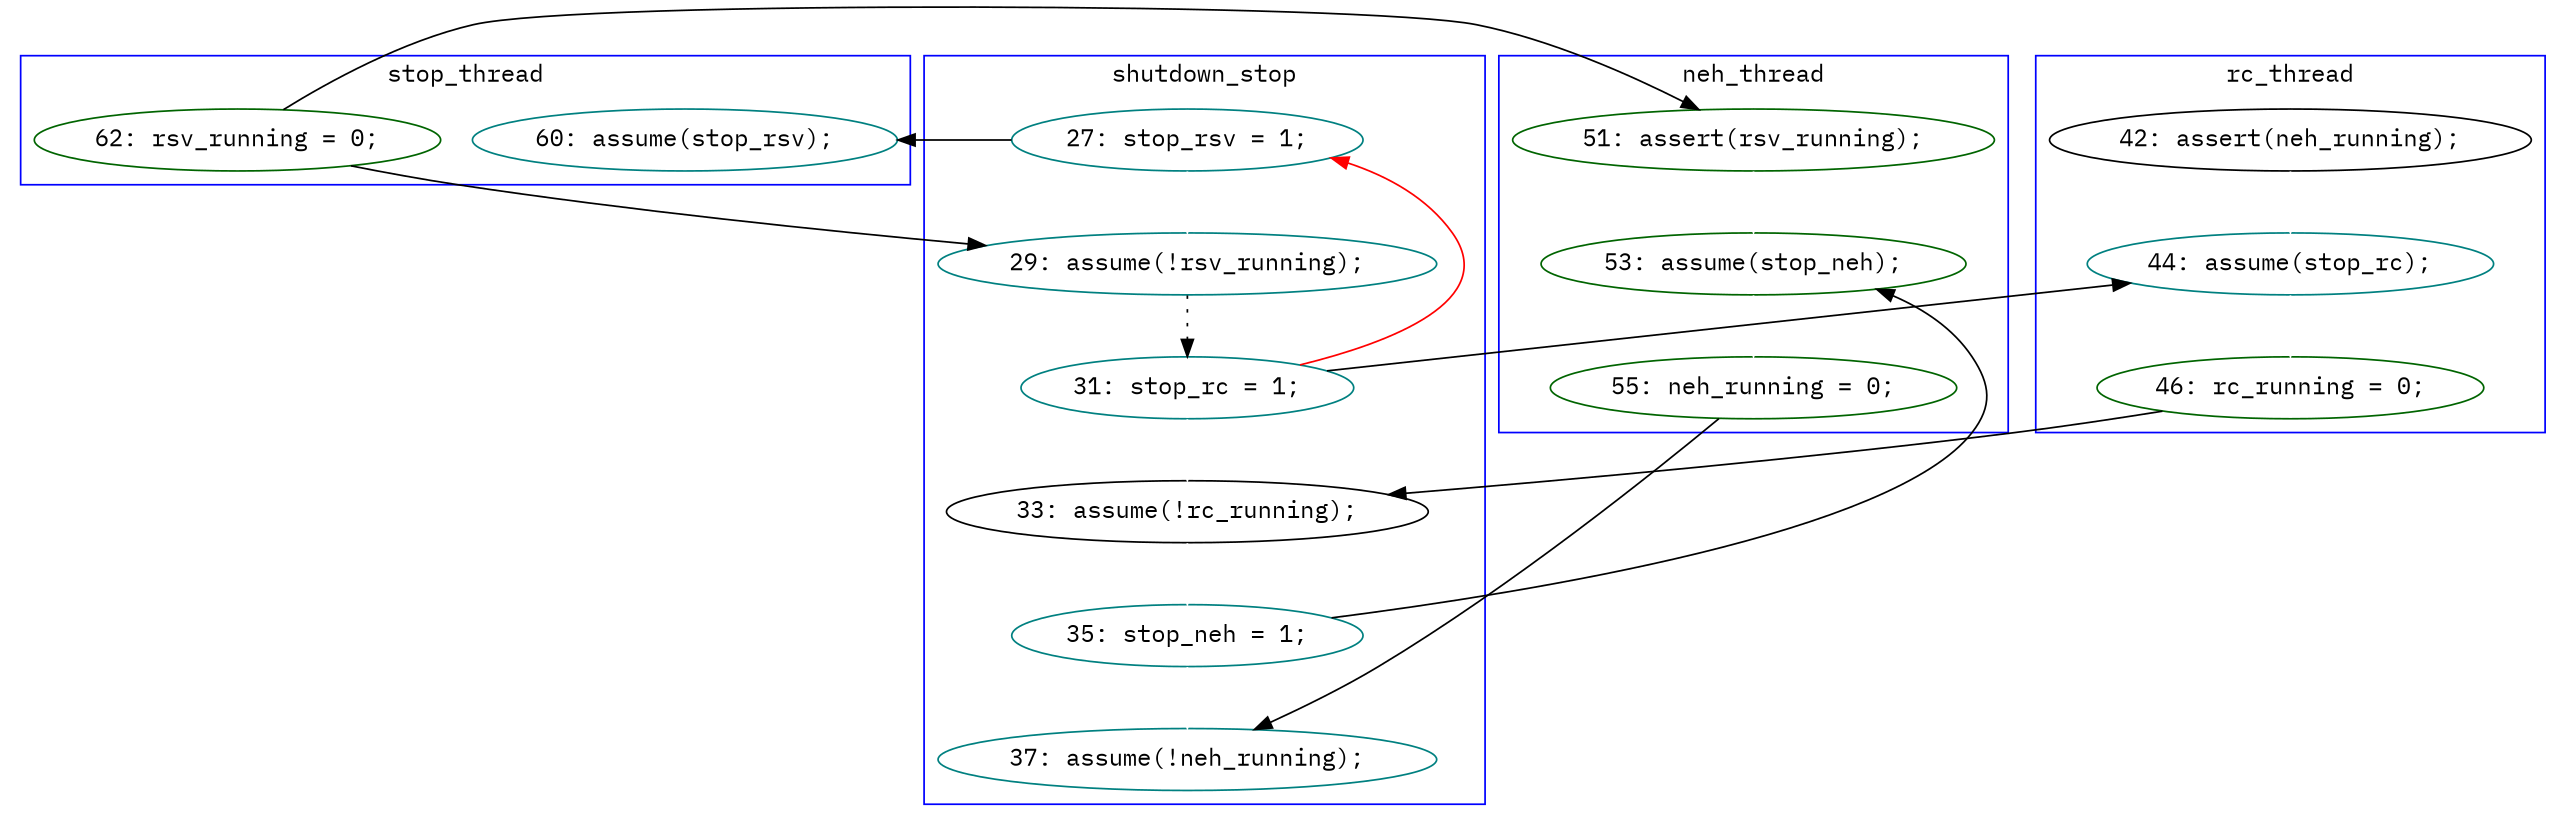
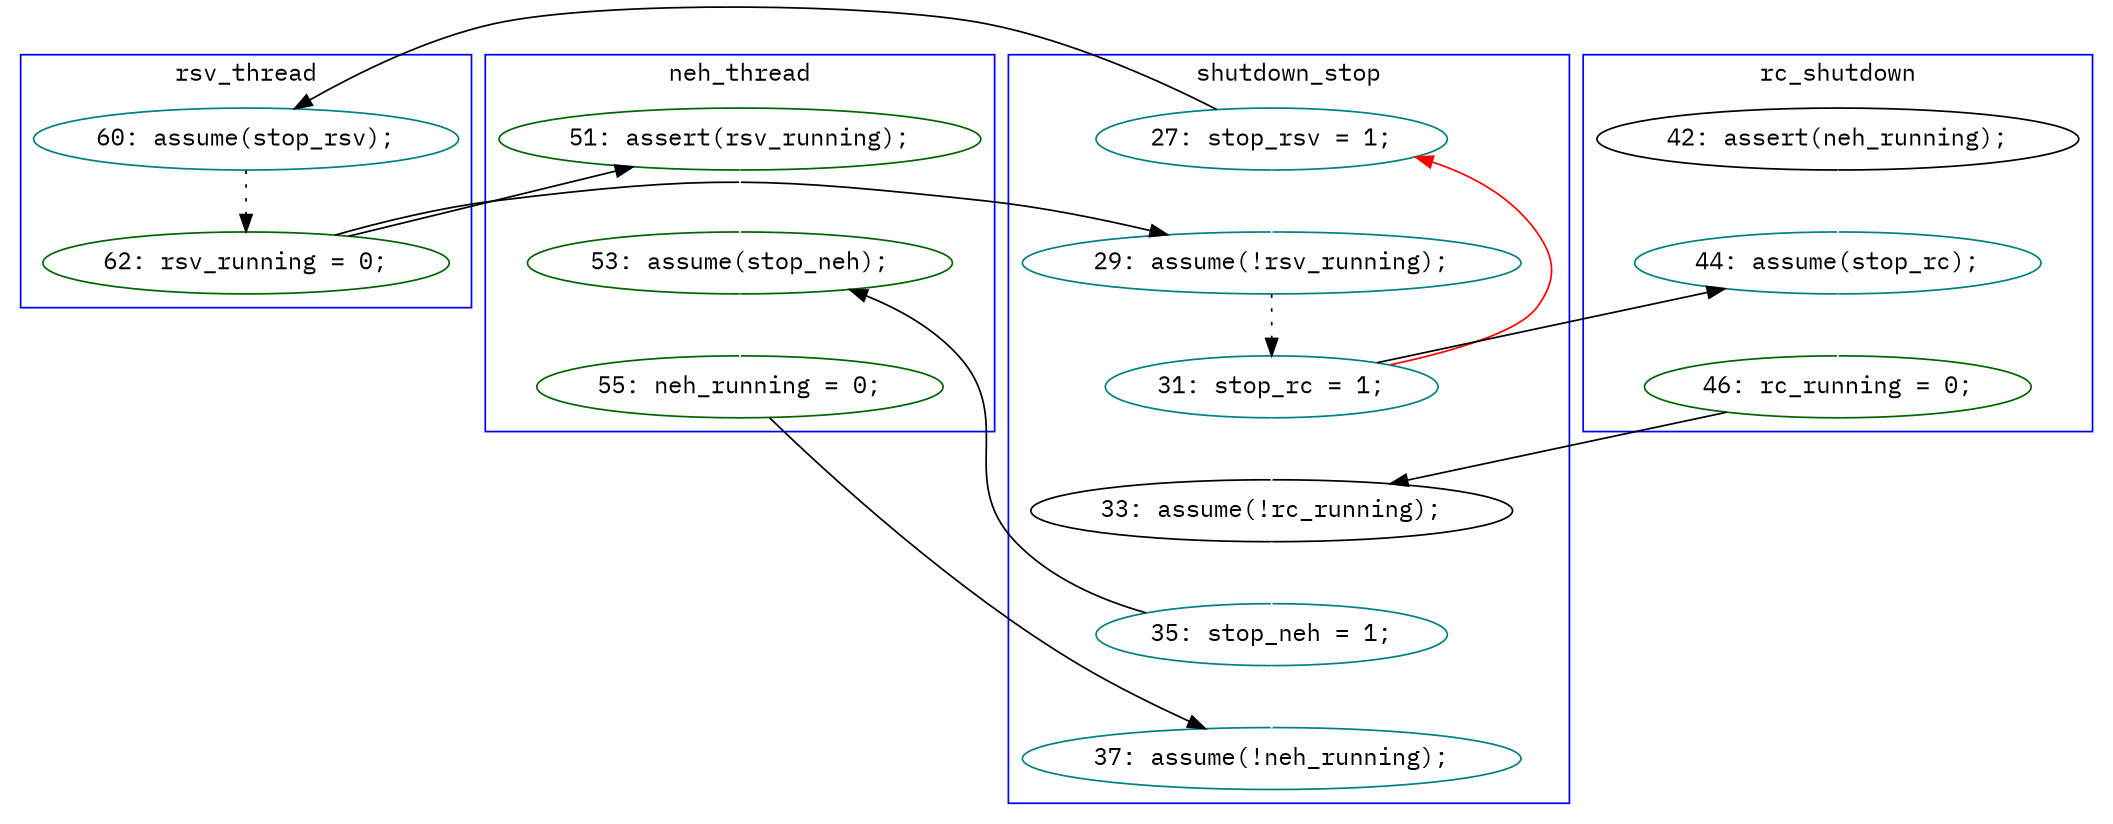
(465, 75) -> (246, 74)
(2290, 75) -> (1838, 74)
none -> (246, 193)
